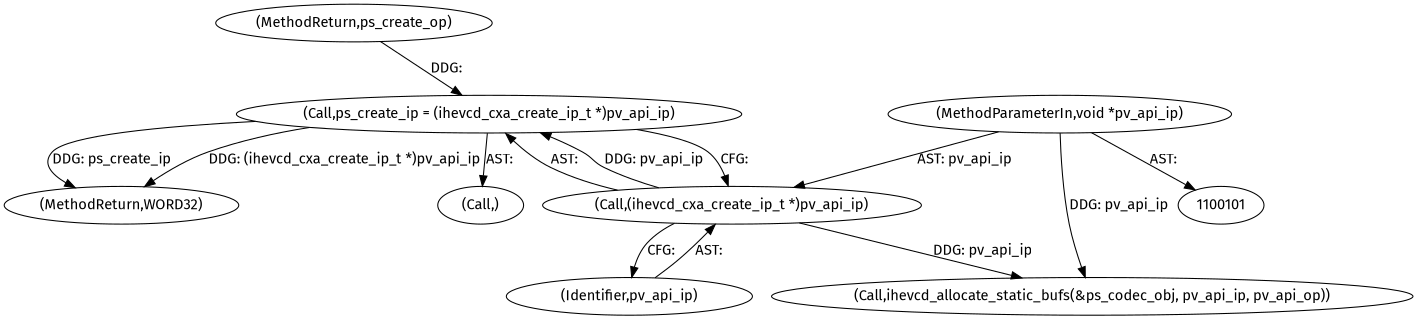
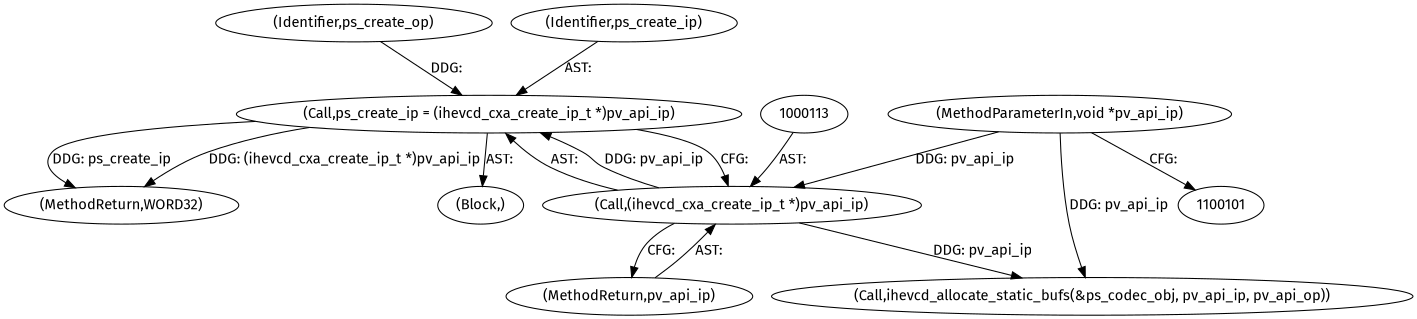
(354, 23) -> (354, 23)
none -> (624, 23)
none -> (804, 114)
(965, 160) -> (965, 160)
(1166, 160) -> (1166, 160)
(481, 205) -> (481, 205)
(629, 296) -> (629, 296)
